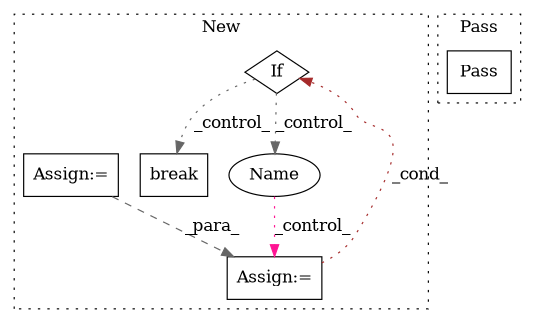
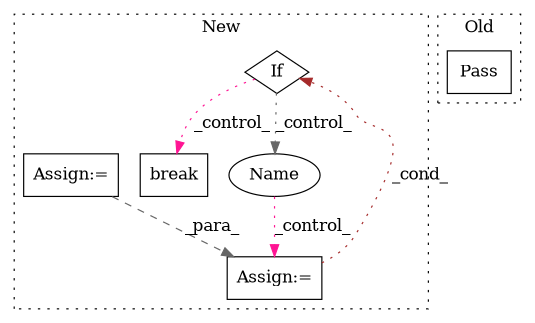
(479, 28) -> (479, 28)
(209, 101) -> (209, 101)
